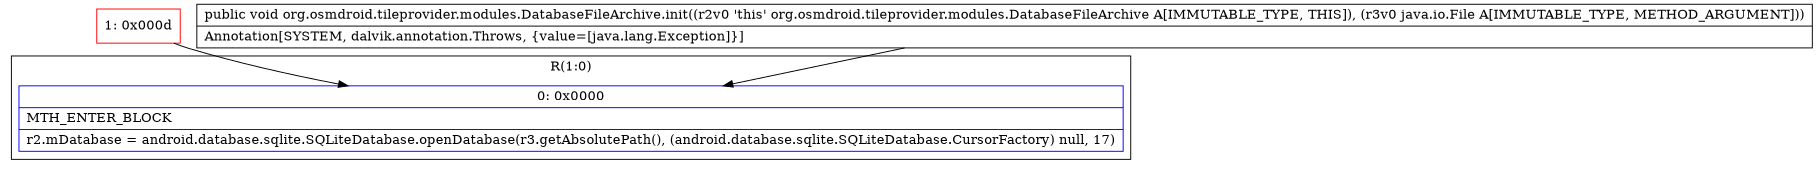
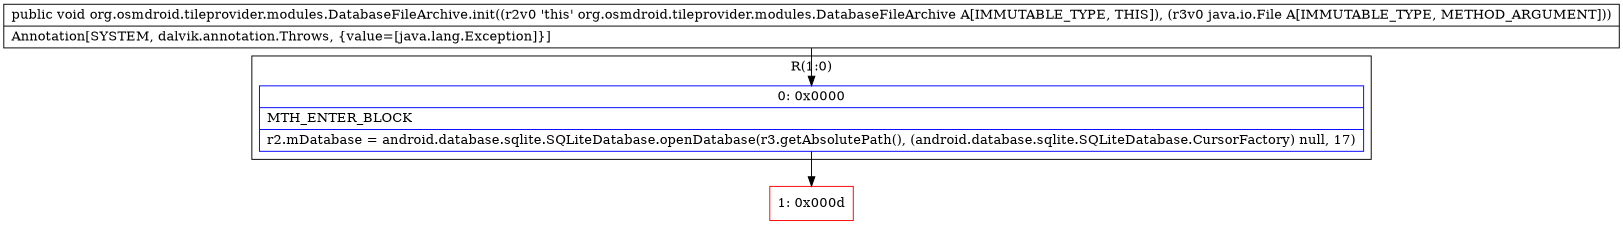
(255, 66) -> (812, 165)
